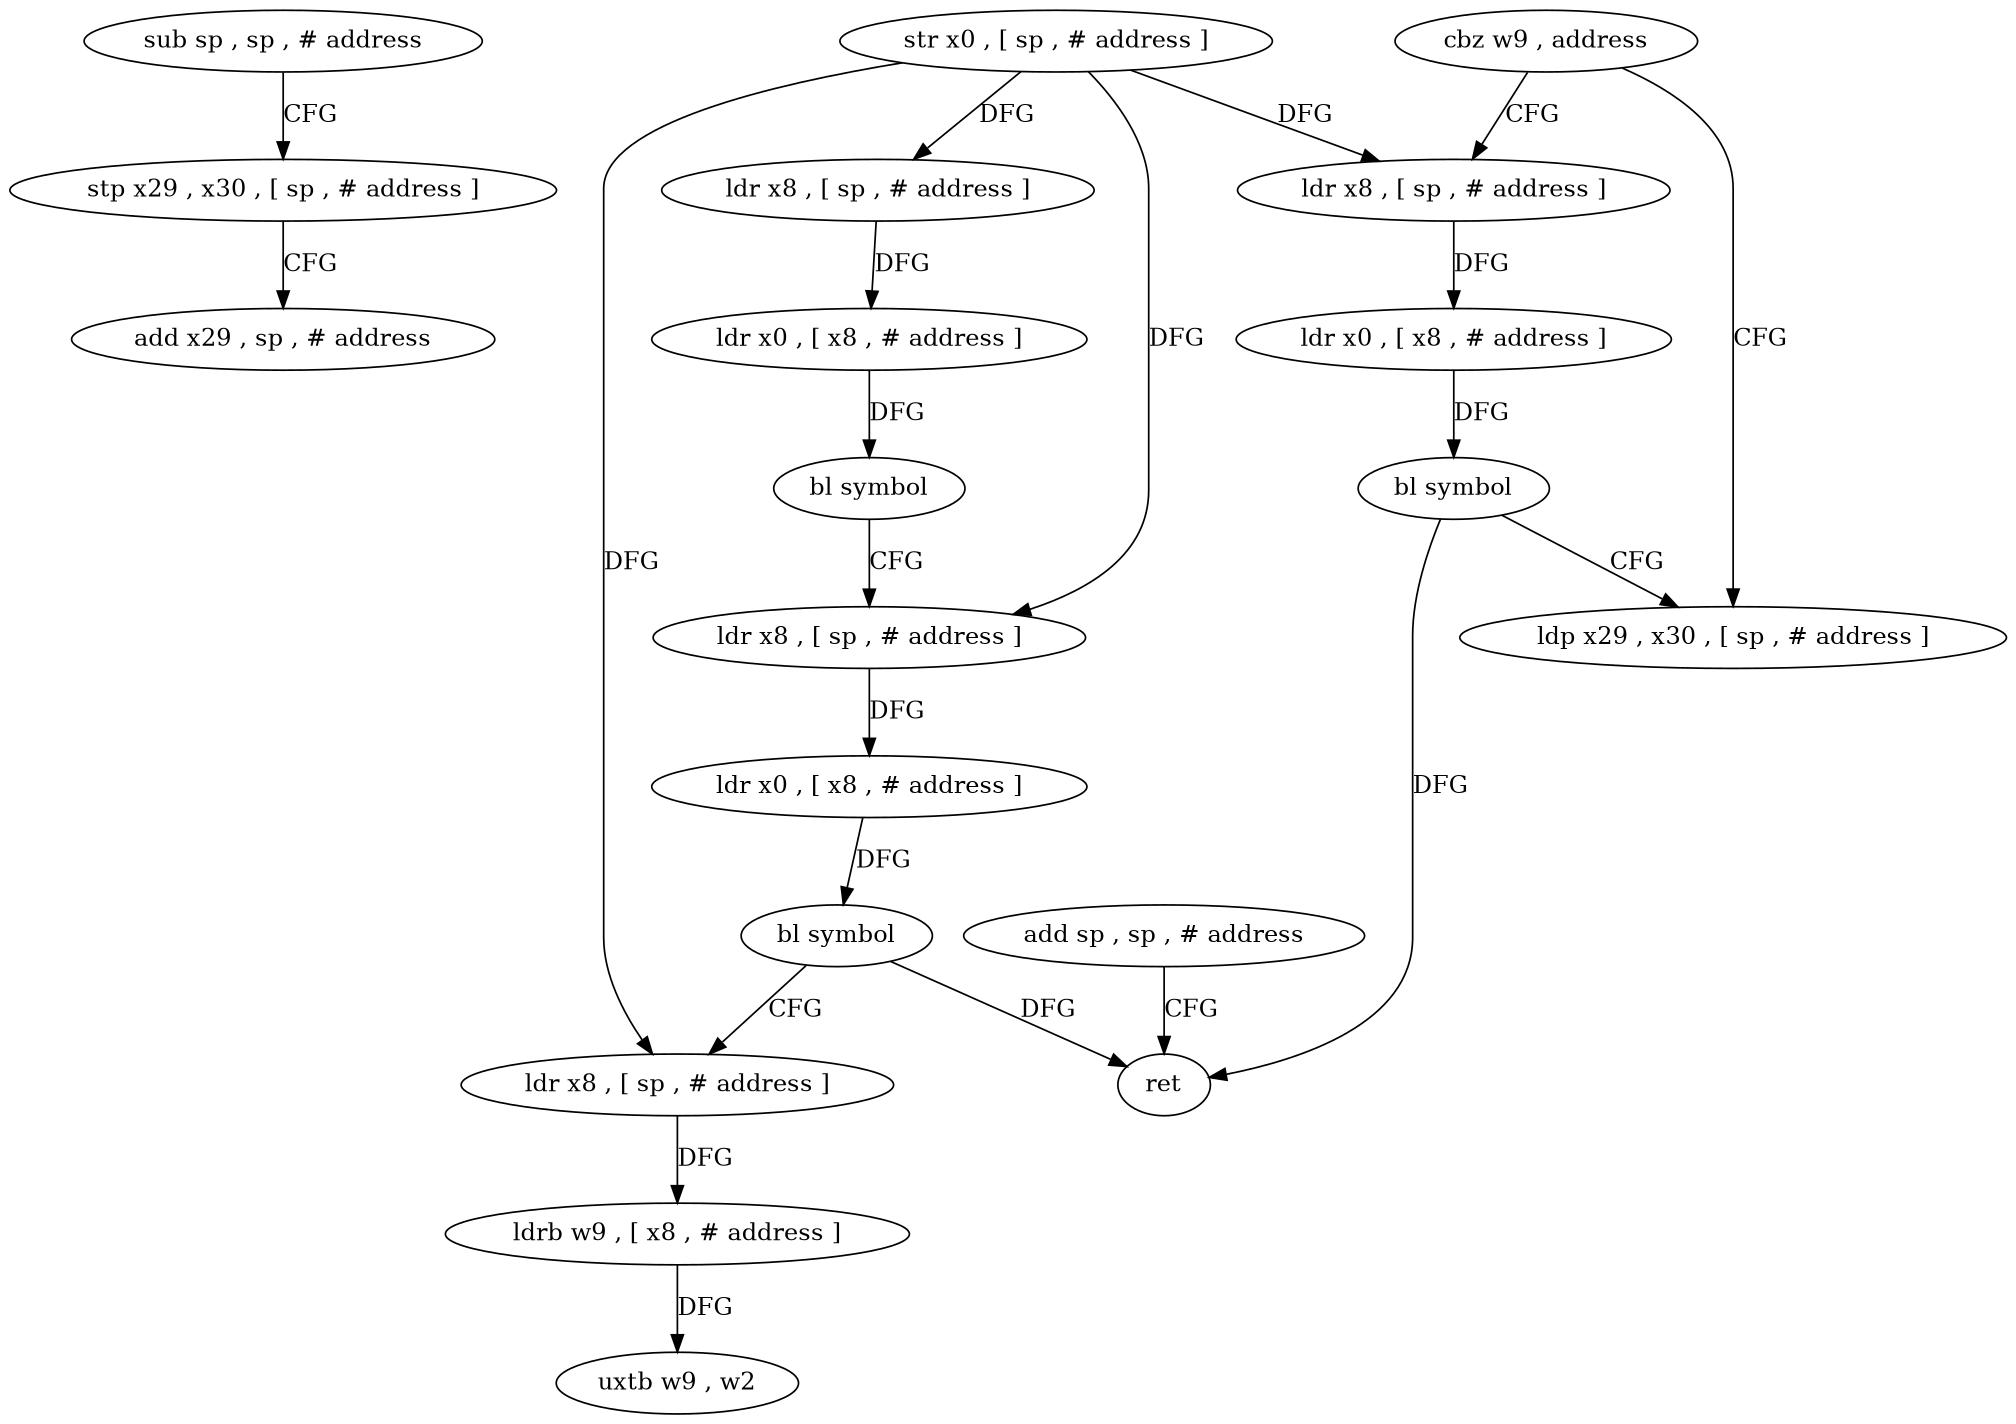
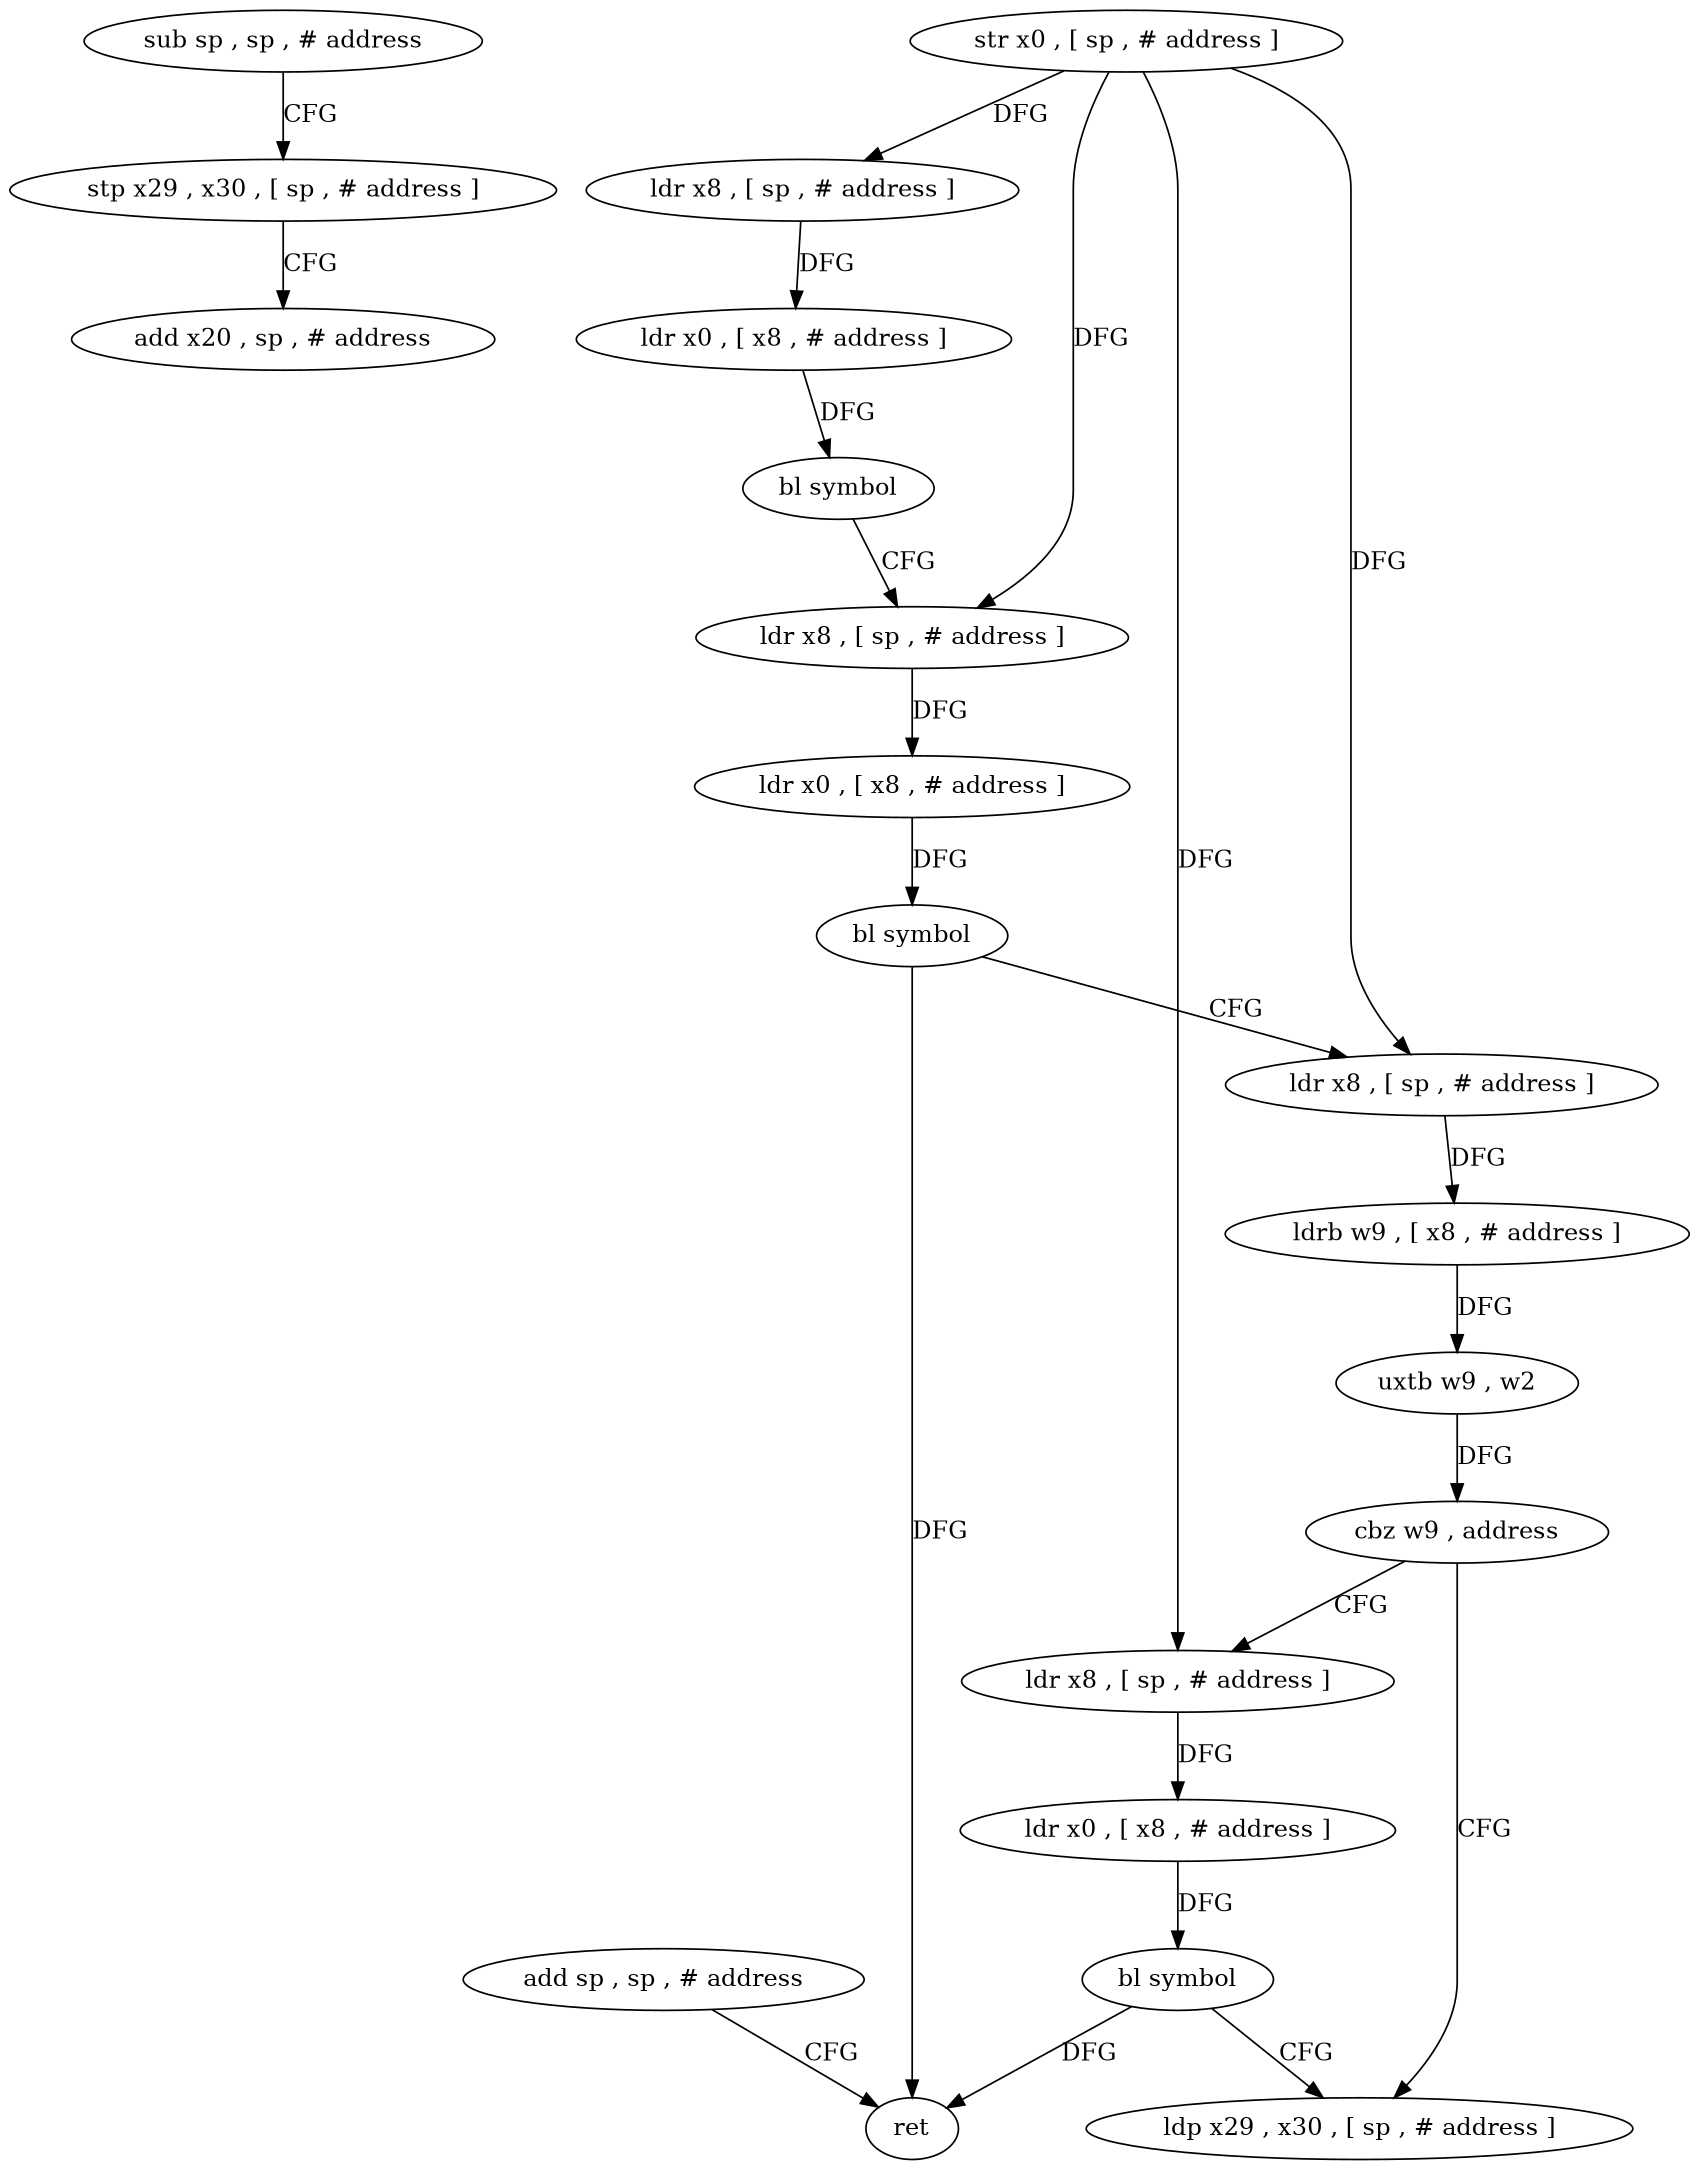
(283, 339) -> (283, 339)
none -> (1457, 1449)
